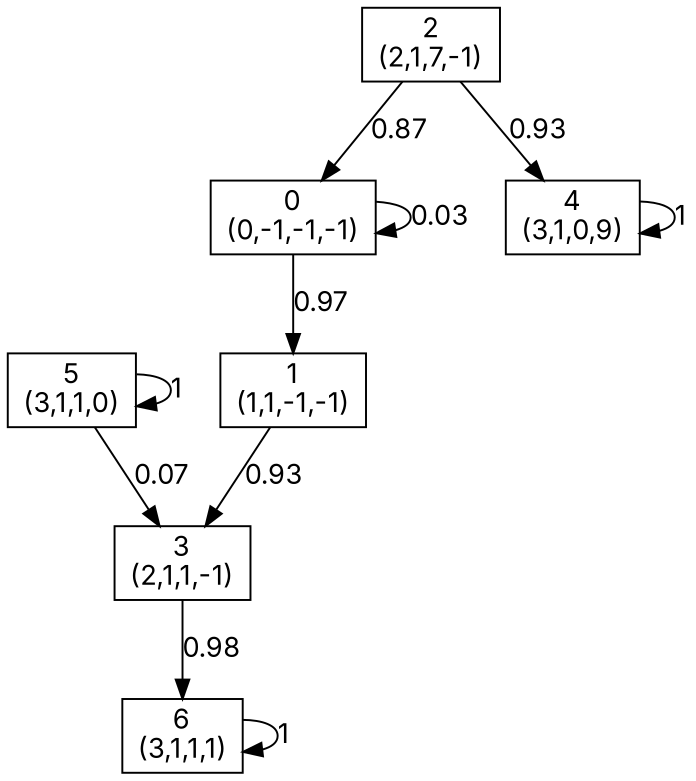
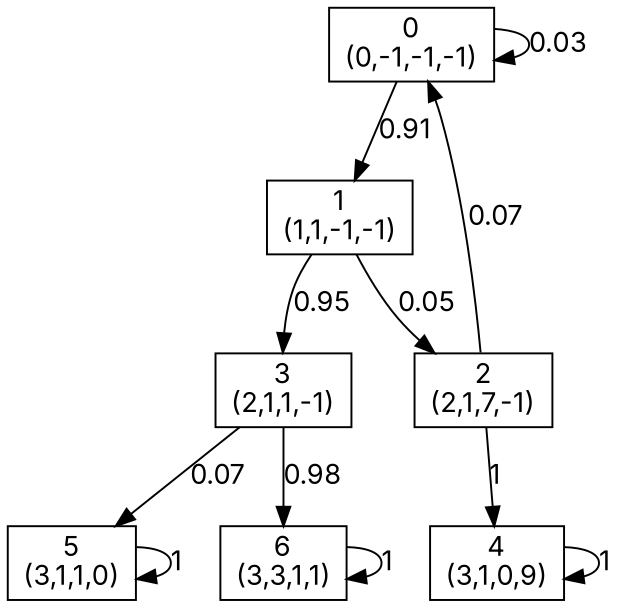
(400, 131) -> (496, 217)
(539, 131) -> (496, 477)
none -> (384, 300)
(321, 304) -> (406, 131)
(122, 468) -> (185, 471)
(275, 477) -> (322, 304)
(183, 736) -> (283, 563)
